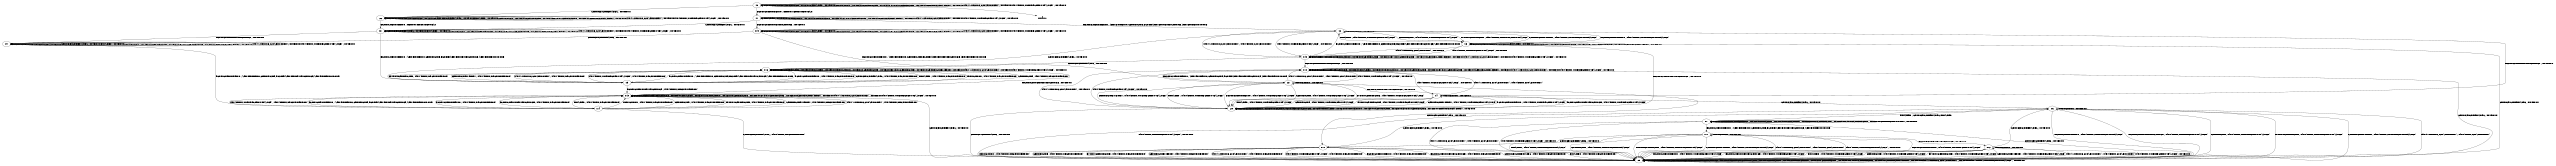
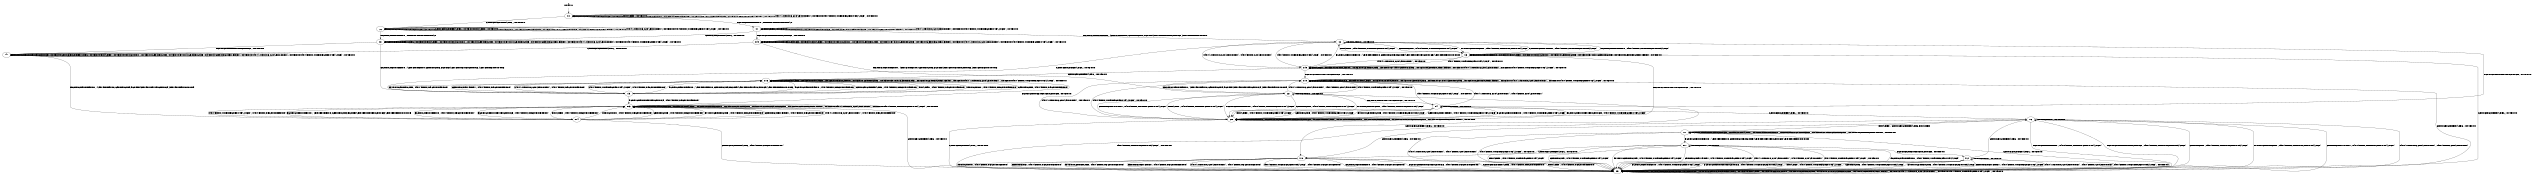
(940, 8) -> (569, 10)
